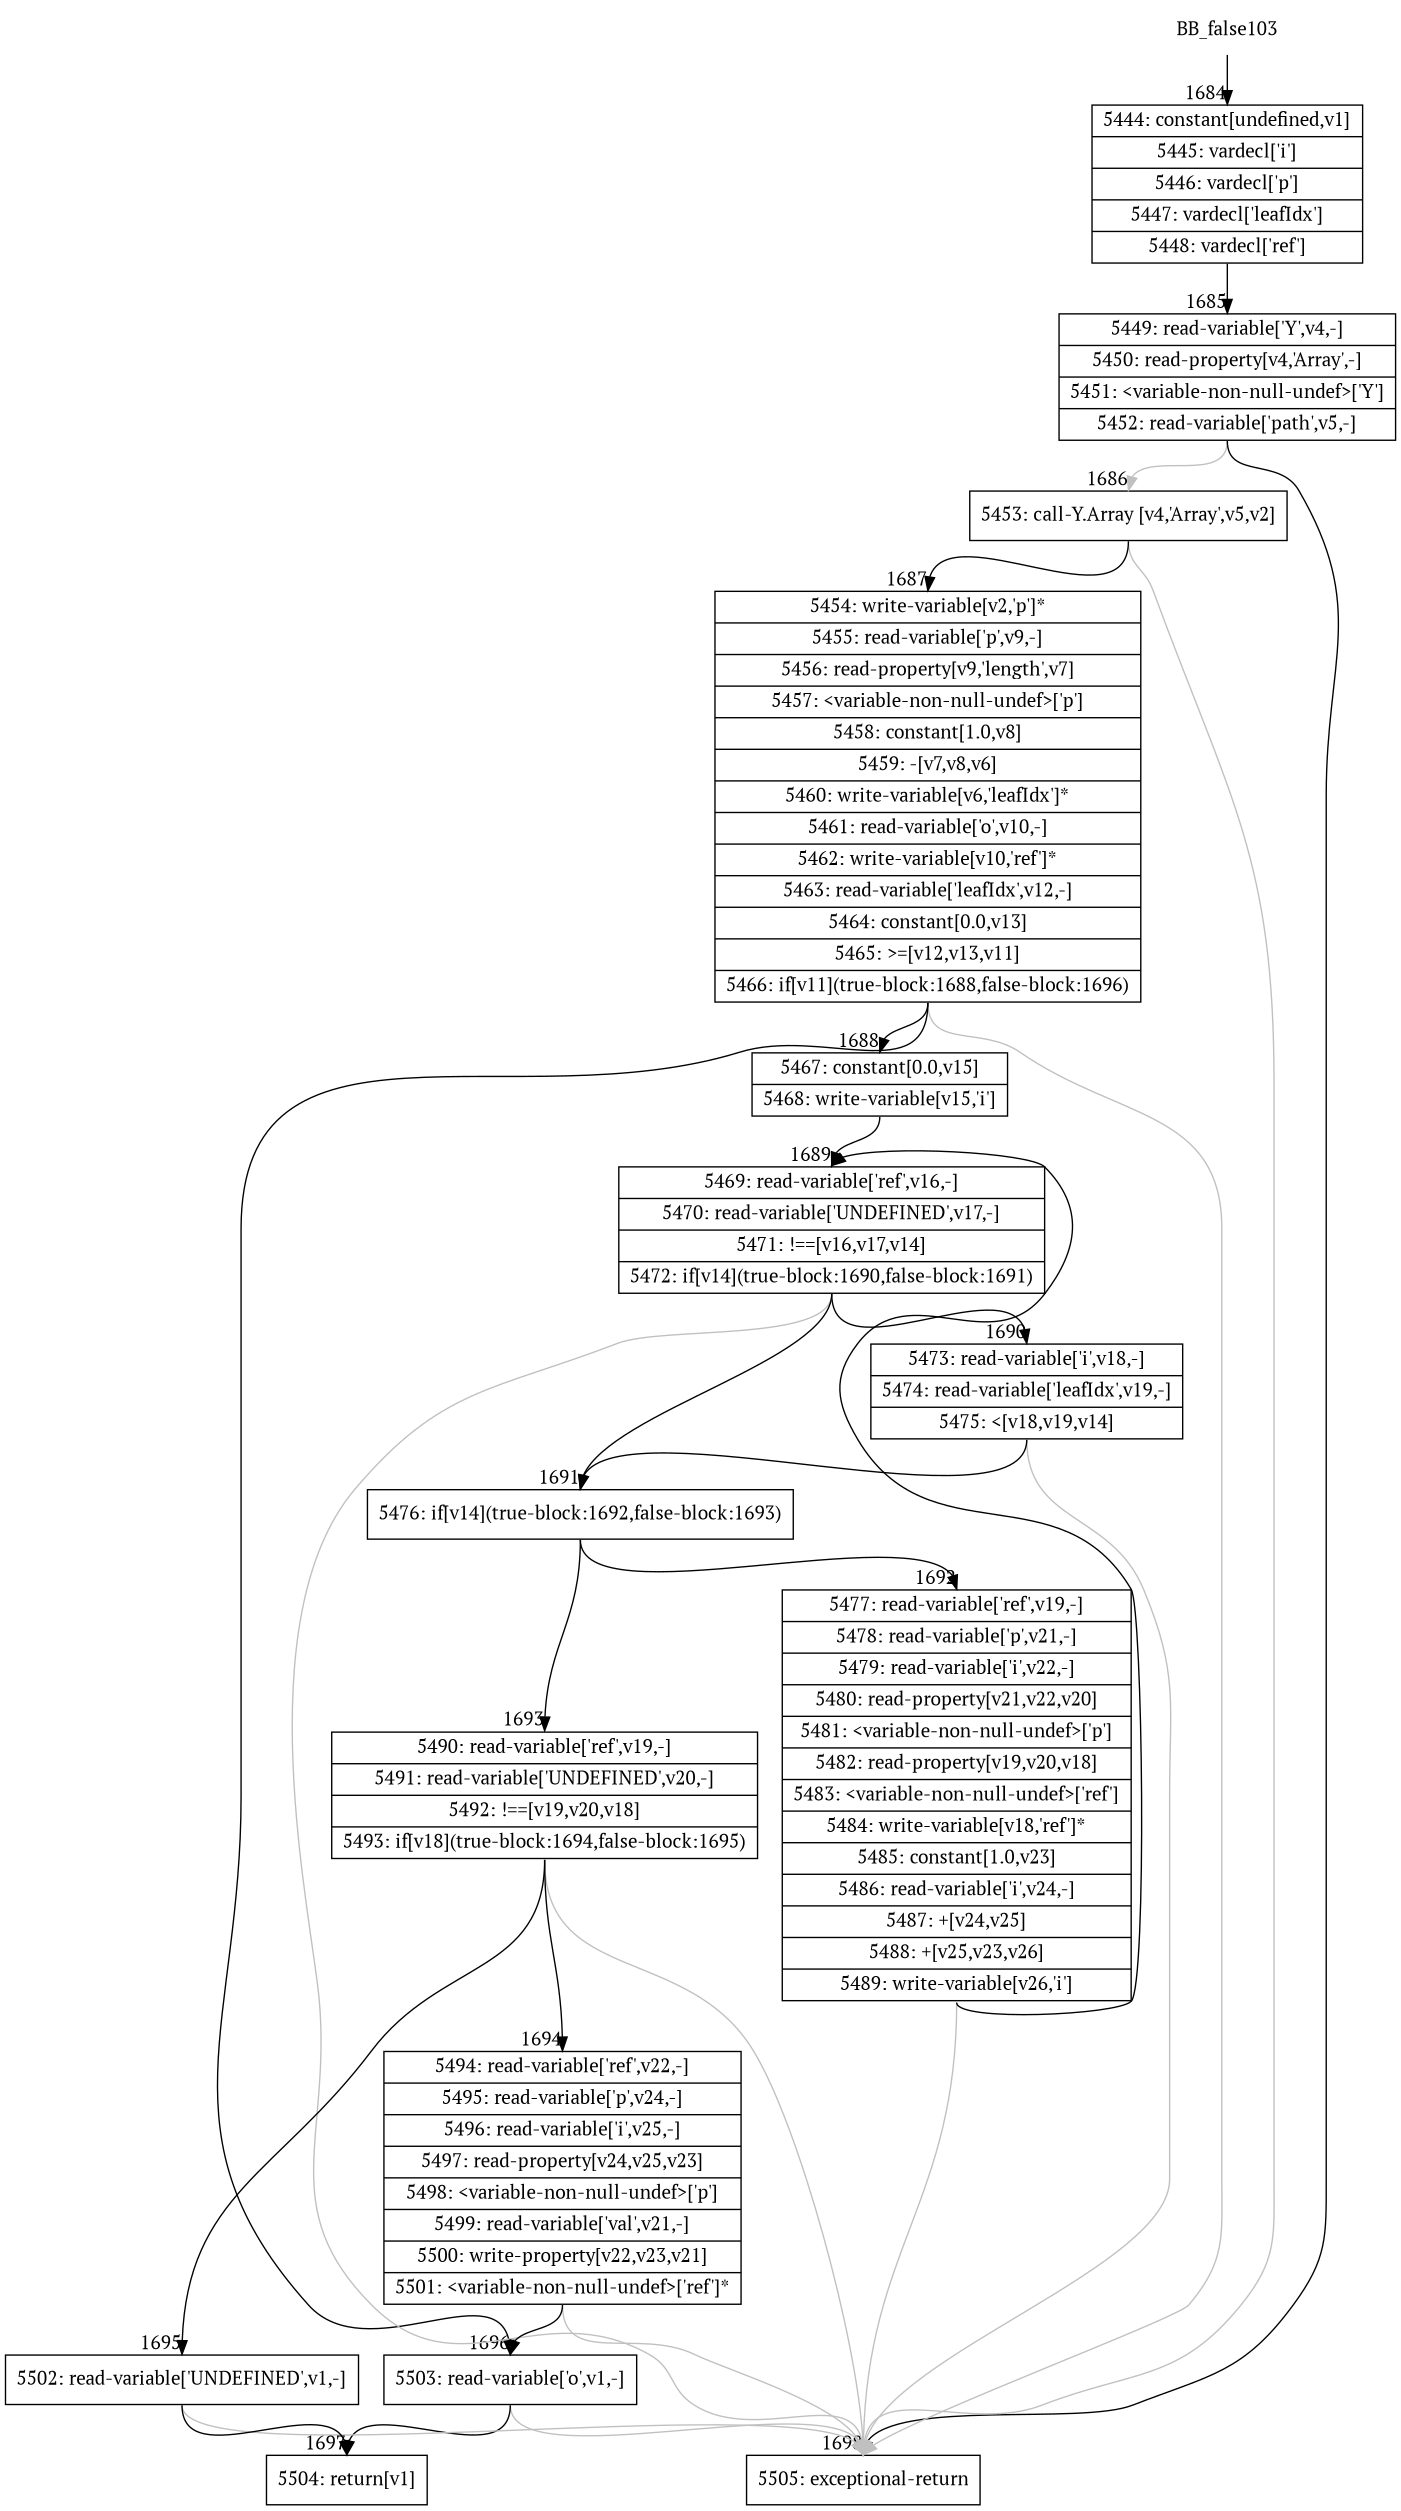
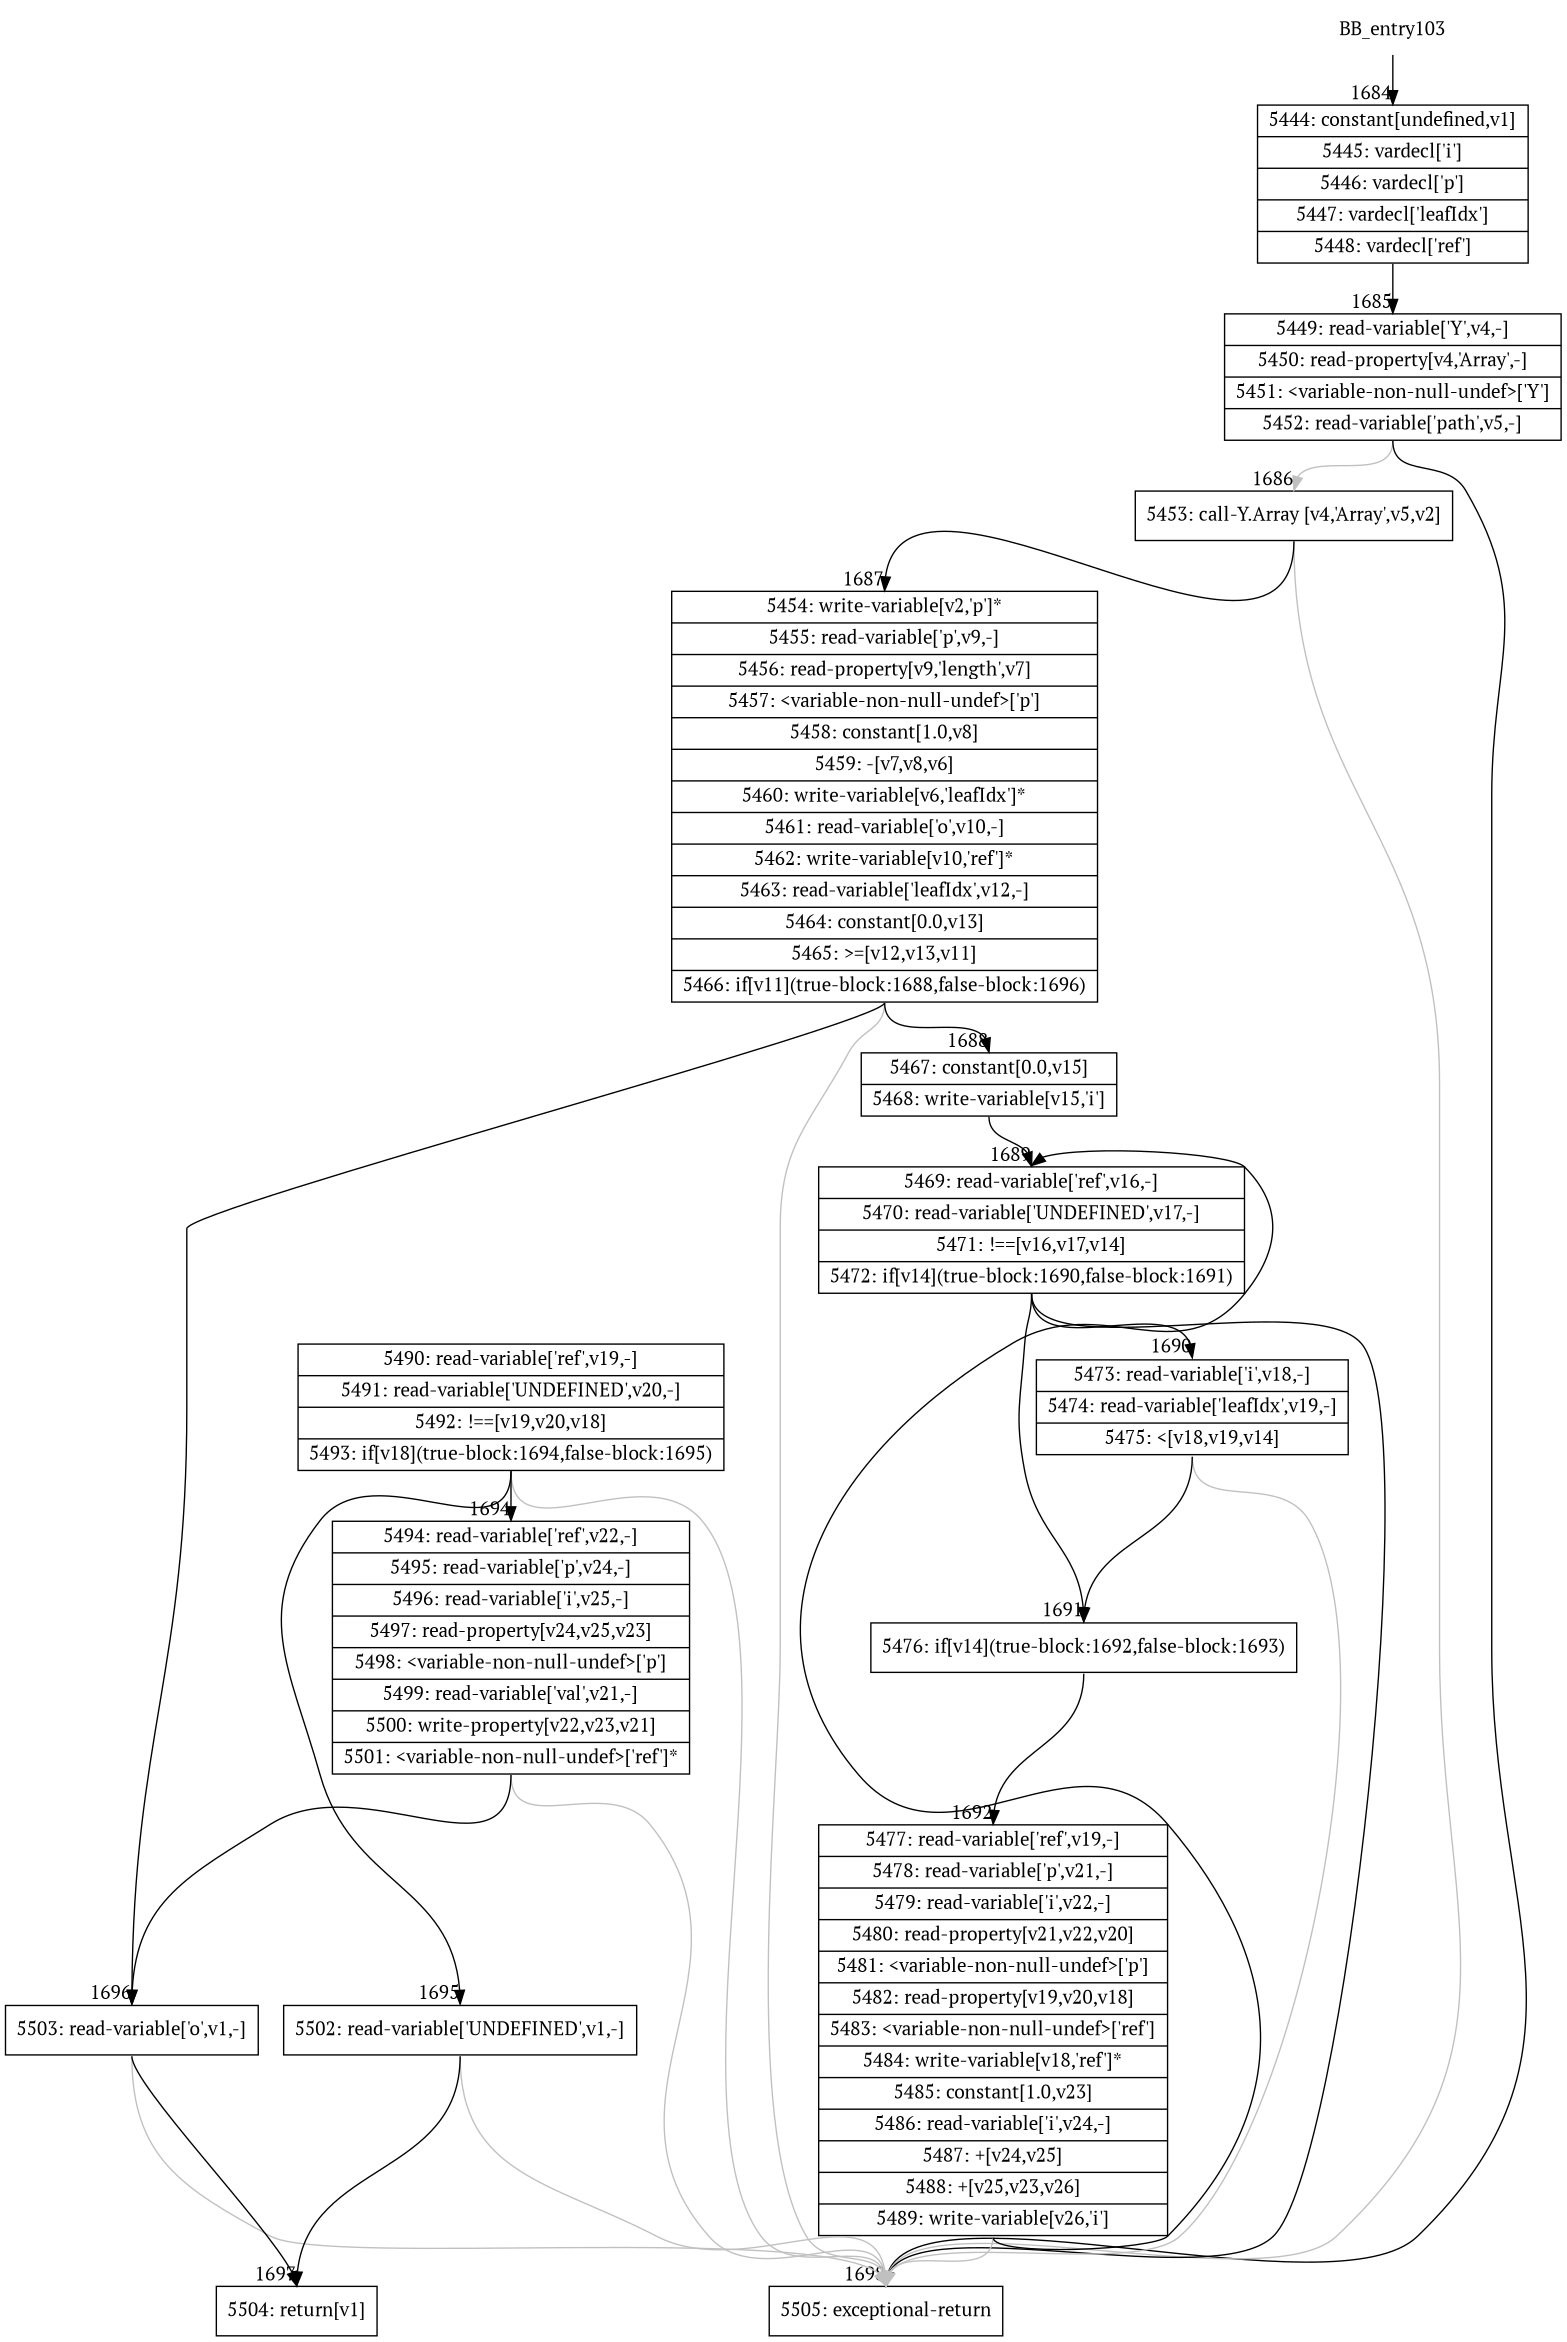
(1227, 30) -> (1393, 30)
(565, 1629) -> none
(306, 1904) -> (1365, 1817)
